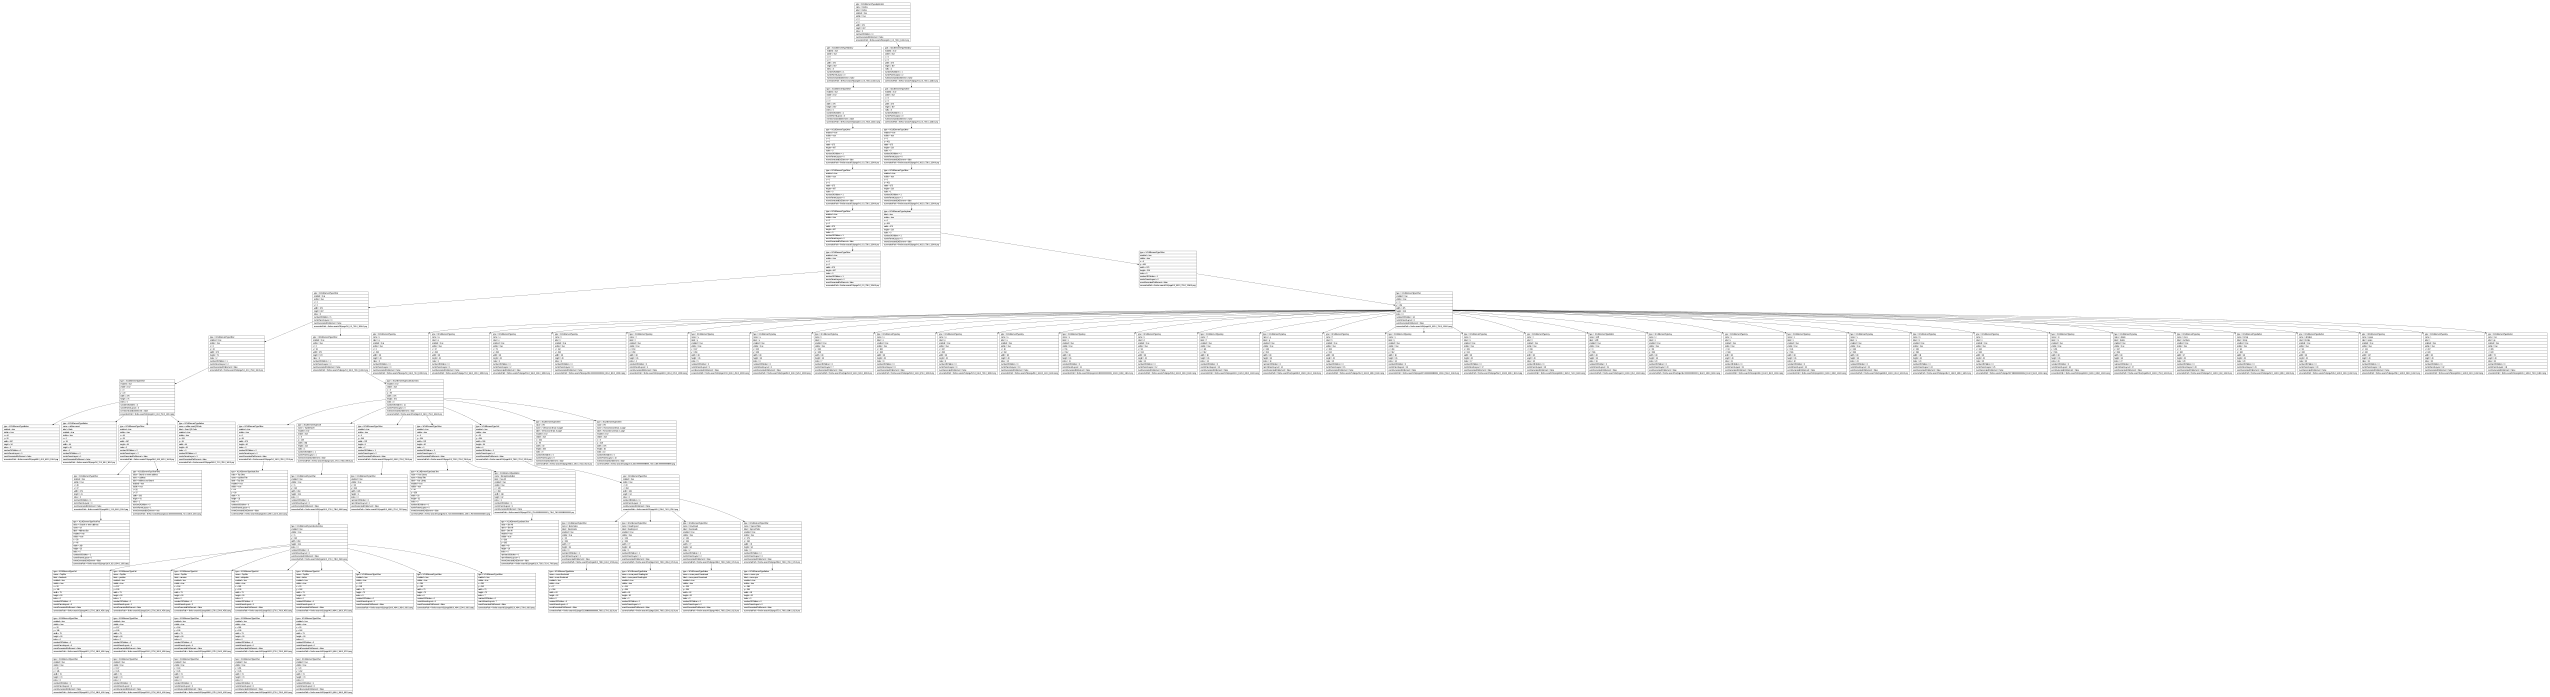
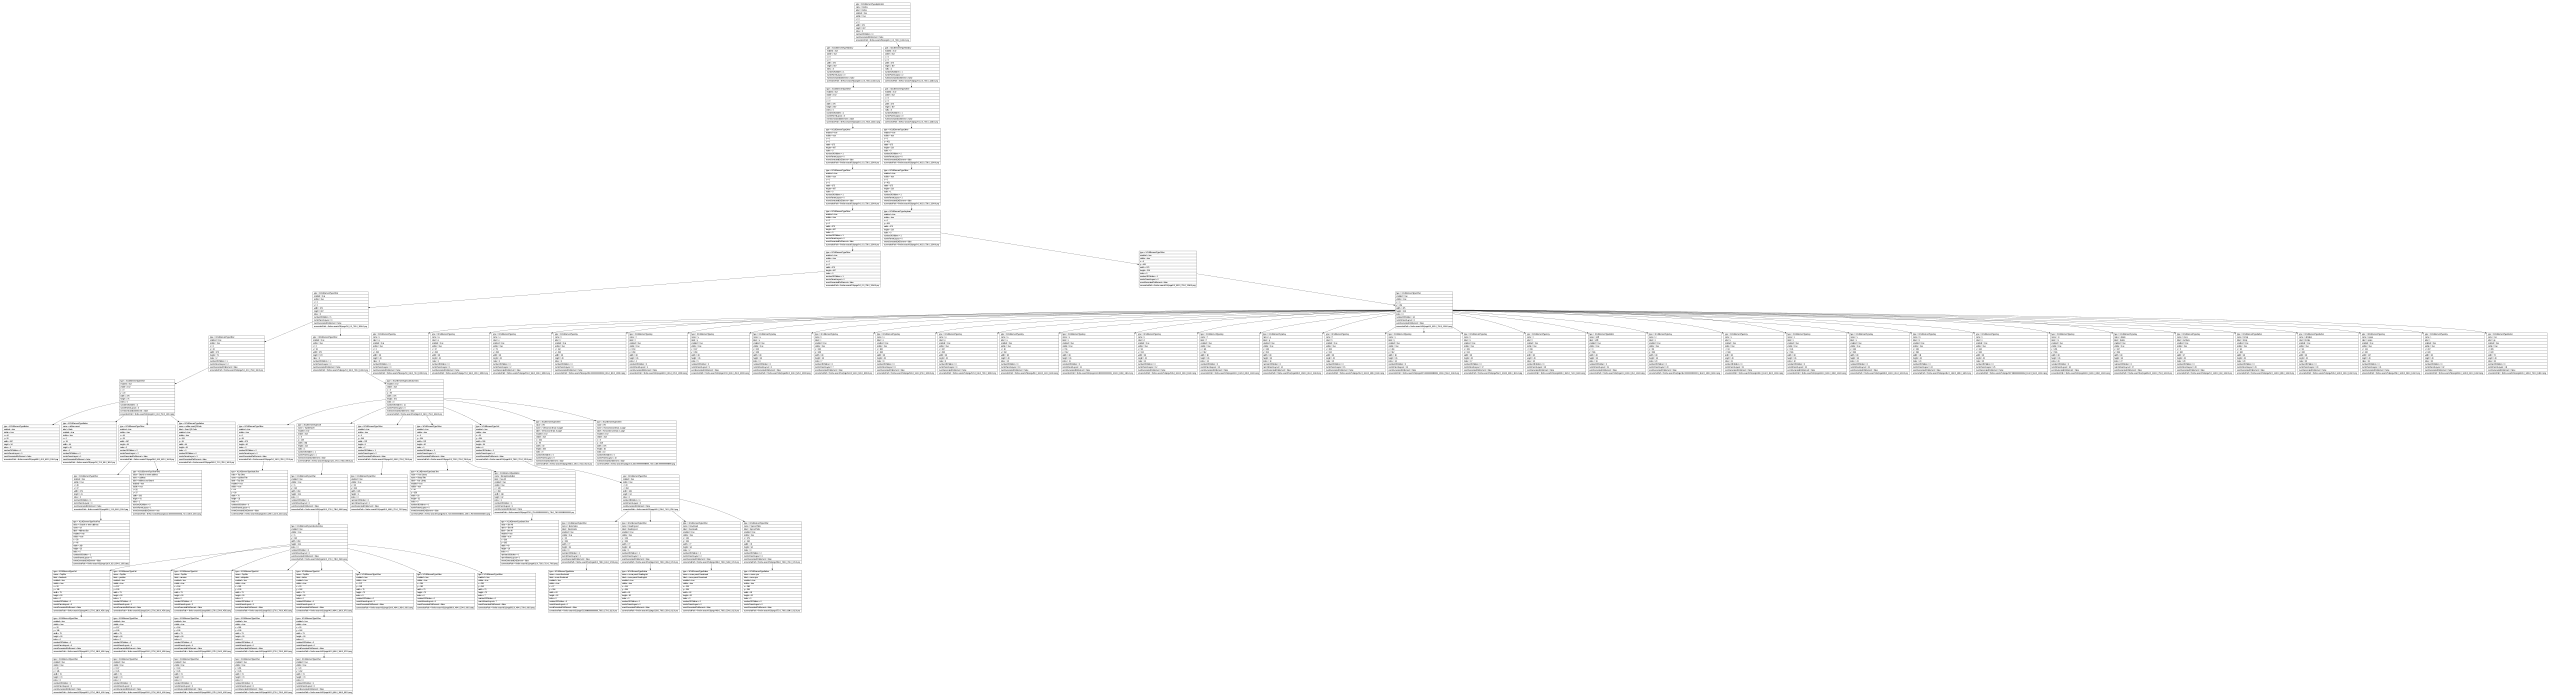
(888, 214) -> (890, 214)
